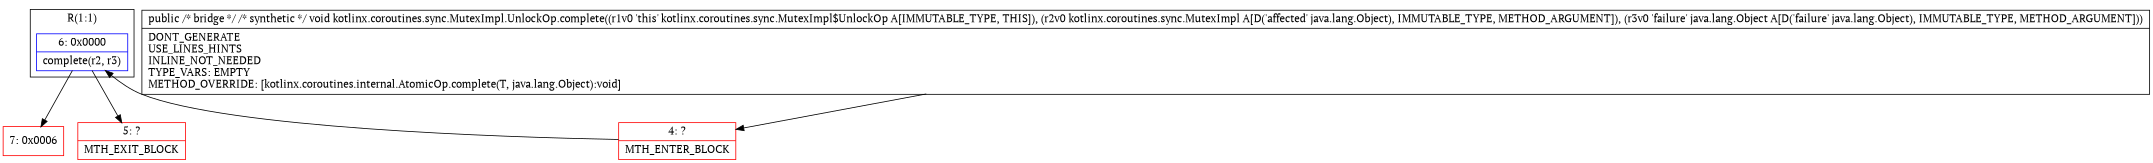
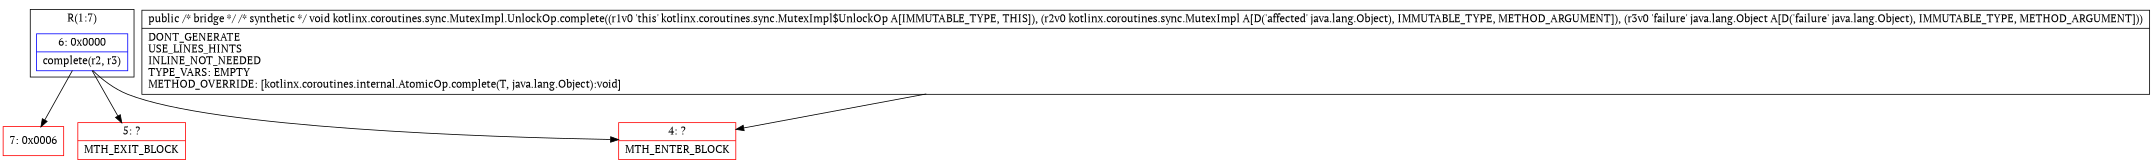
(82, 18) -> (82, 18)
(361, 128) -> (346, 128)
